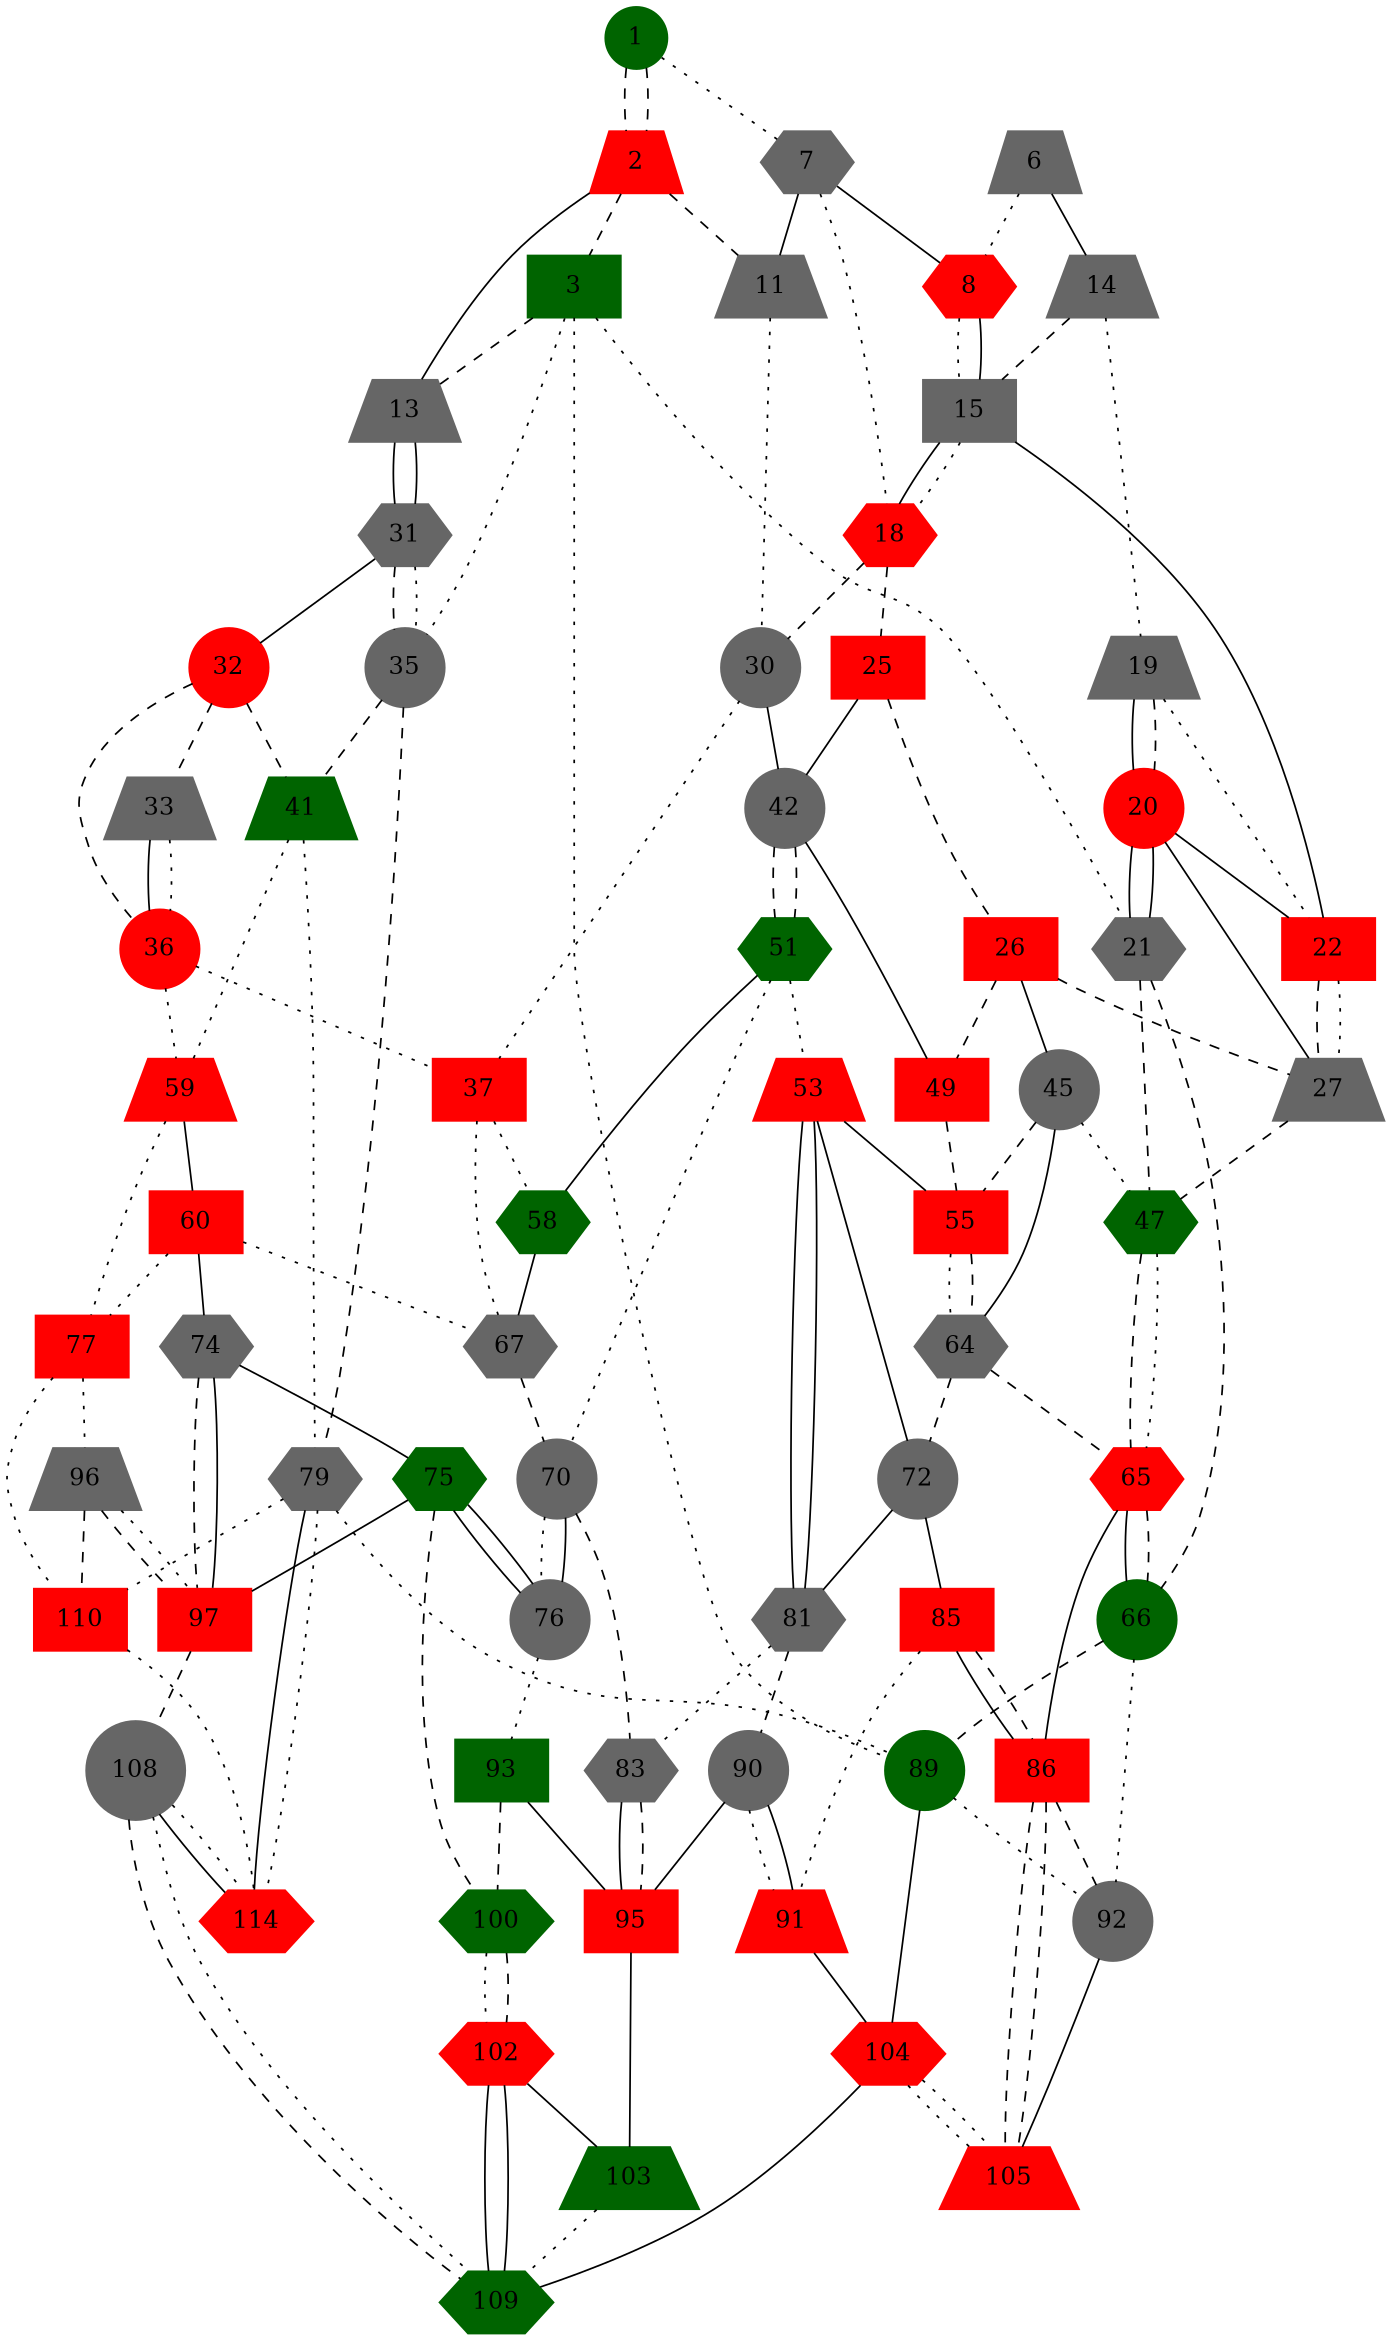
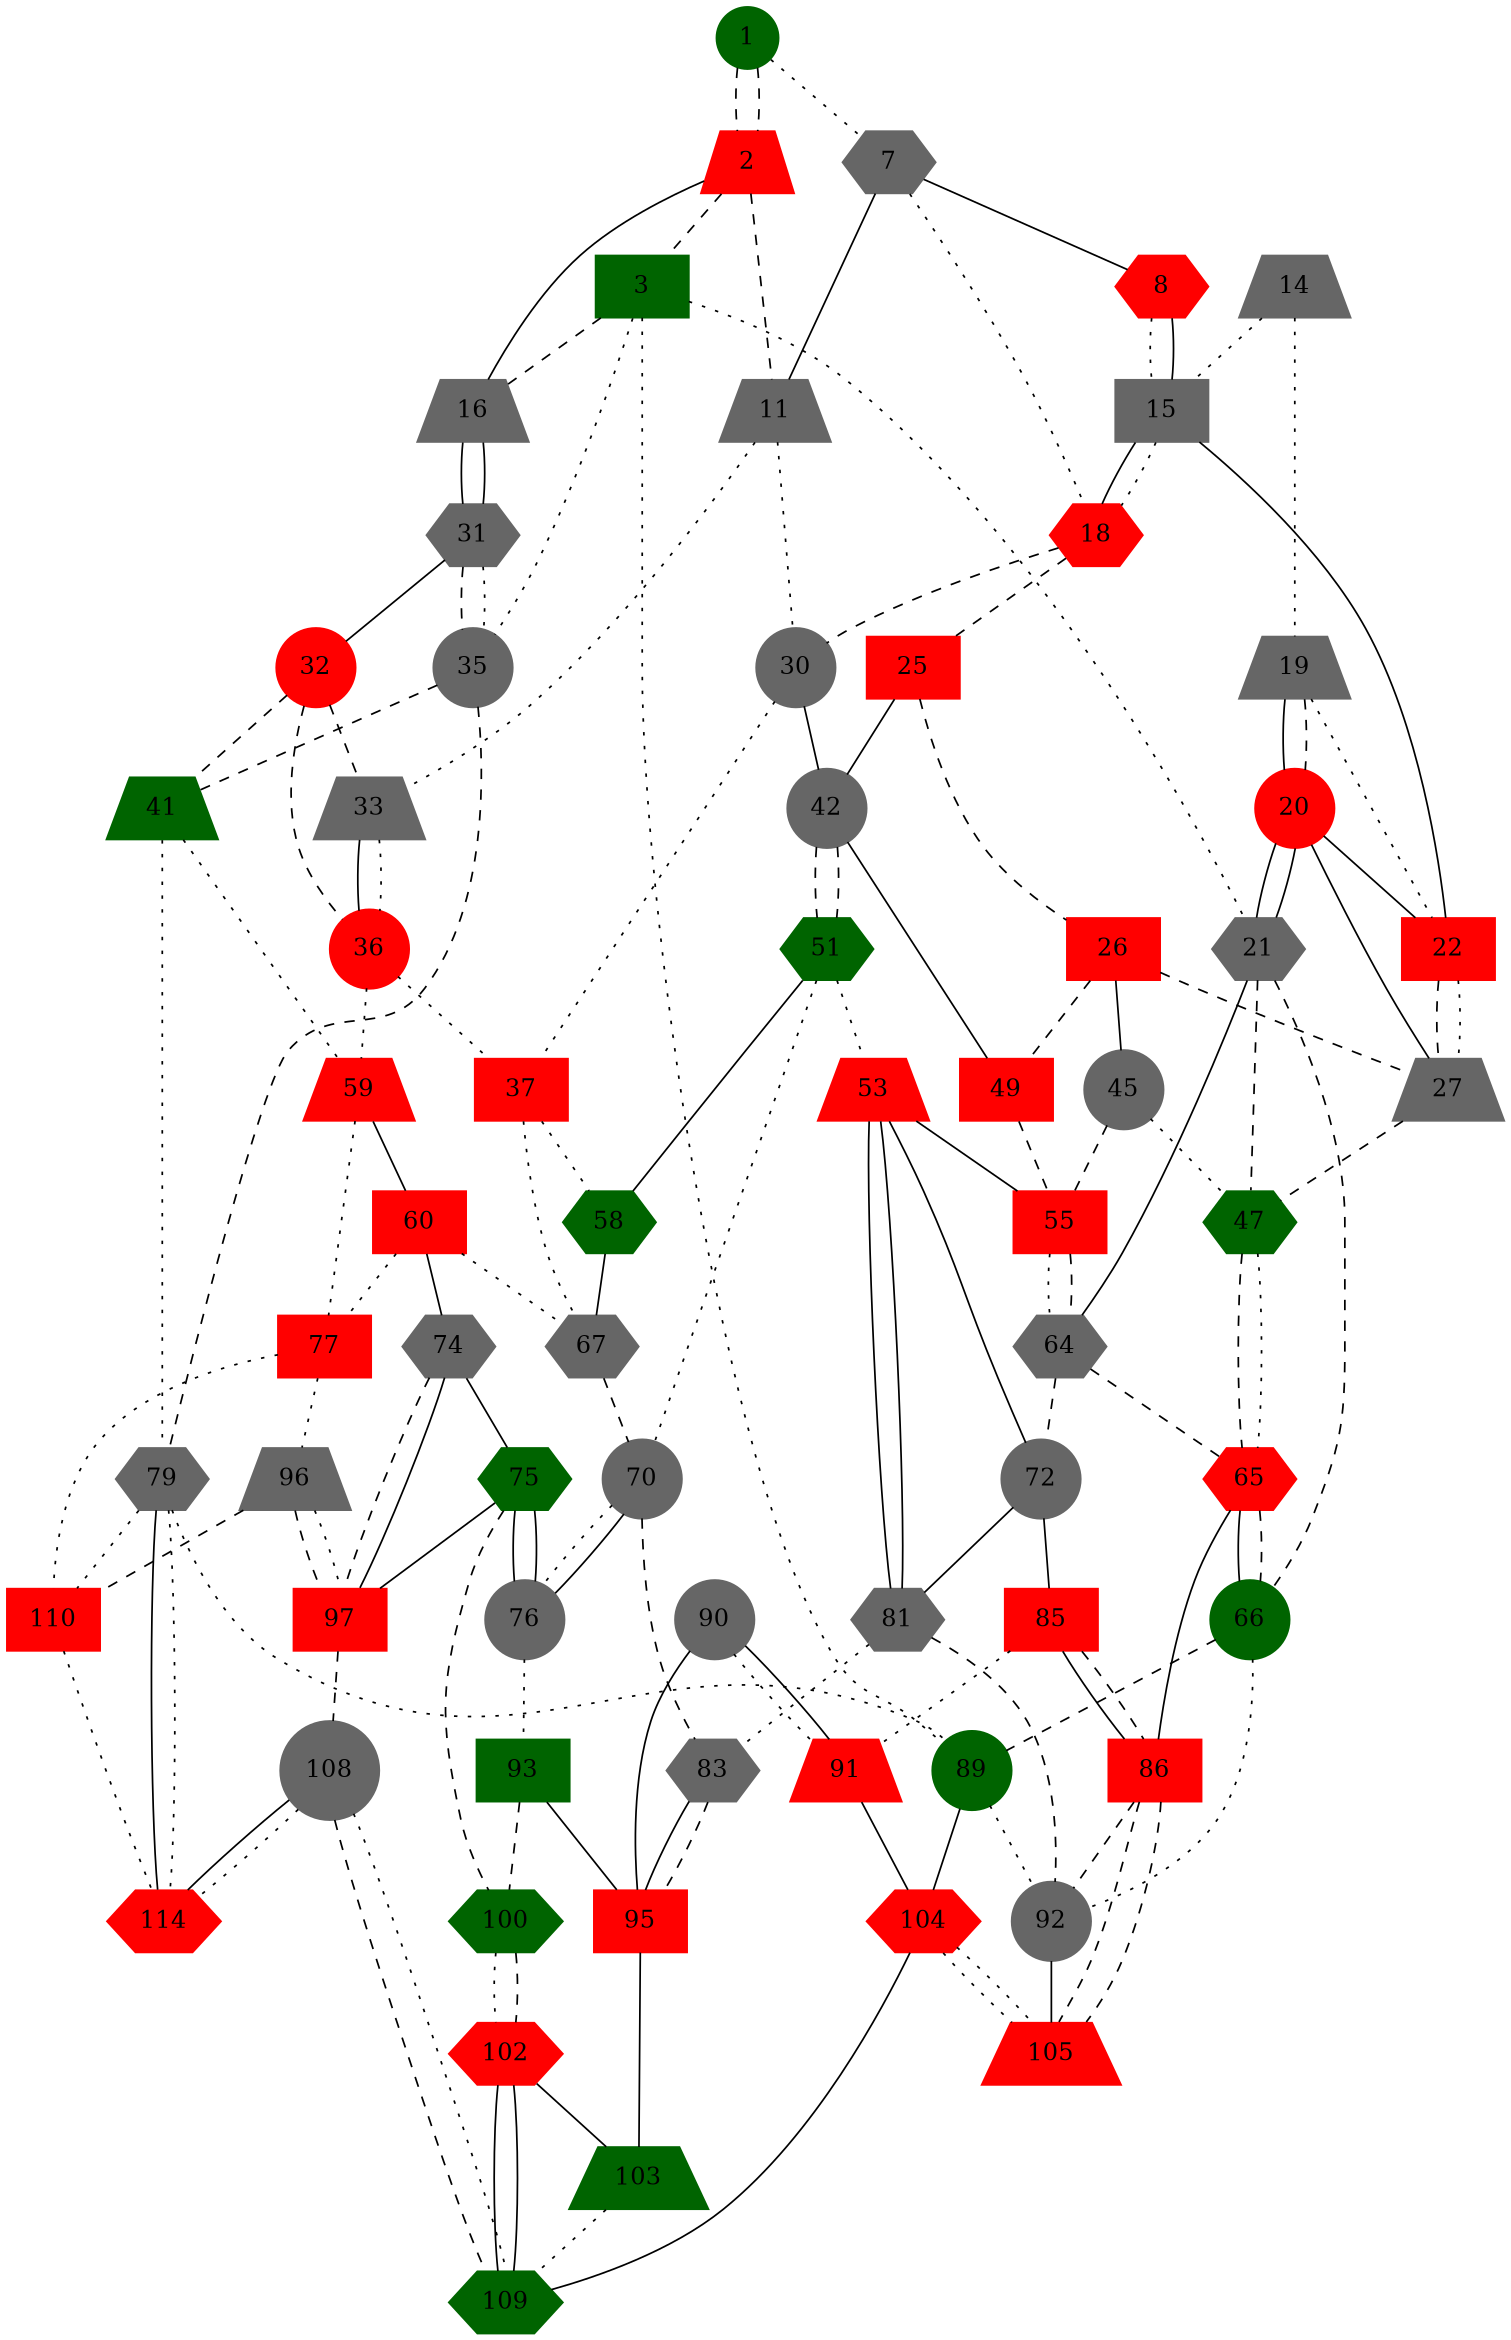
(1035, 162) -> none
(1036, 349) -> (1228, 349)
(405, 411) -> (473, 411)
none -> (601, 636)
(1033, 1228) -> (1170, 1161)
(777, 1686) -> (1029, 1724)
